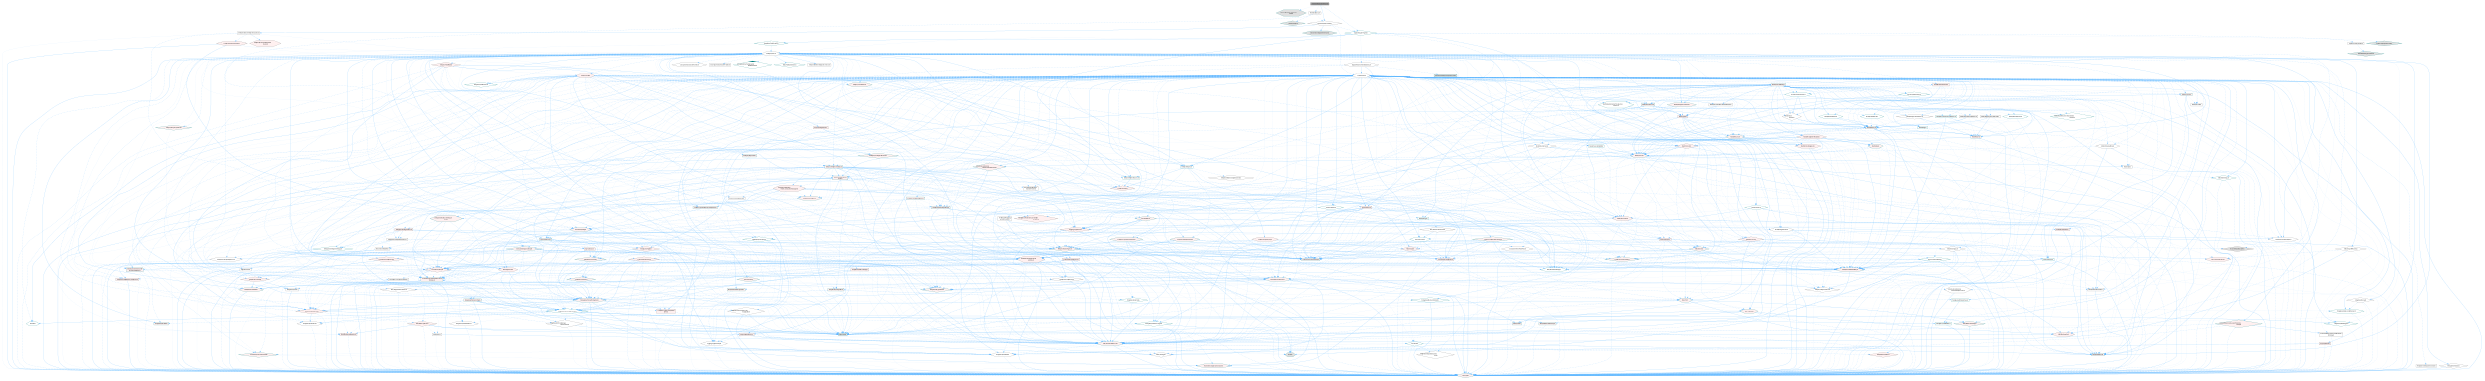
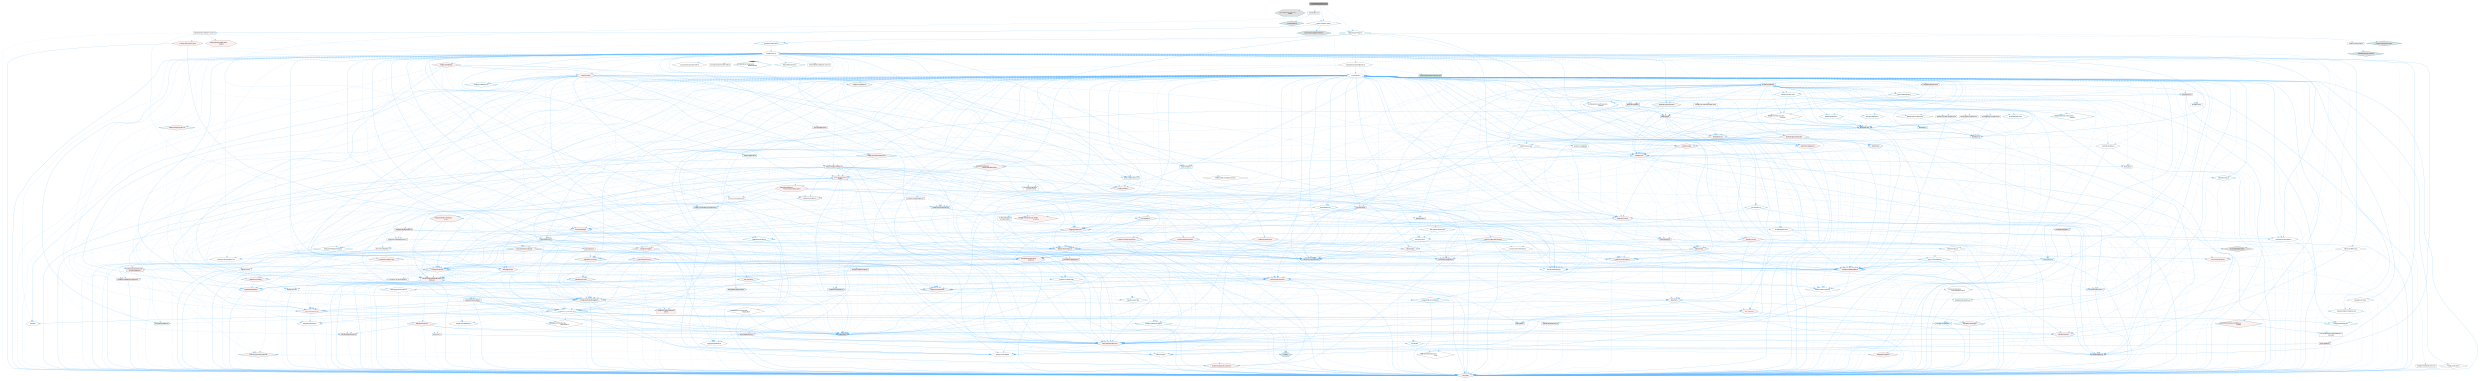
(1792, 117) -> (1783, 117)
